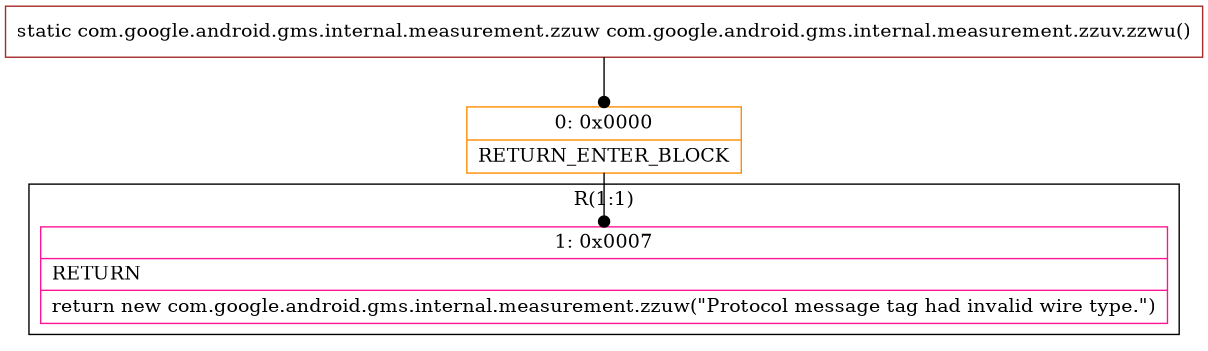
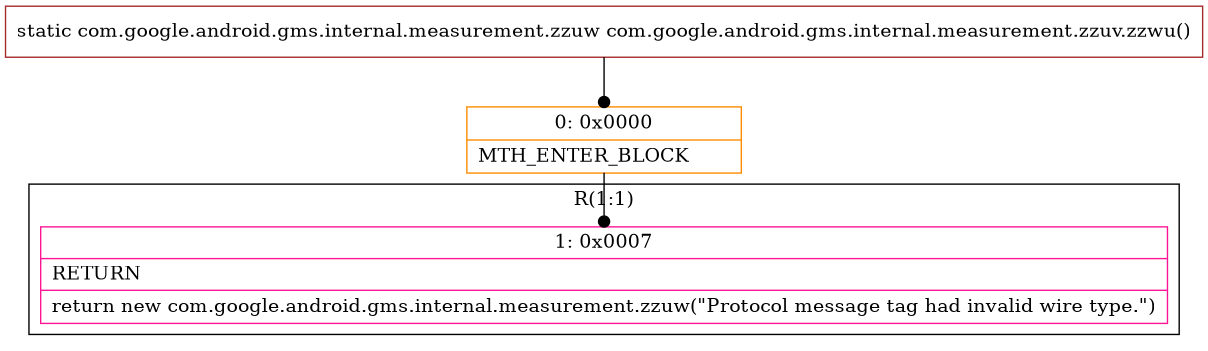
(604, 156) -> (584, 156)
